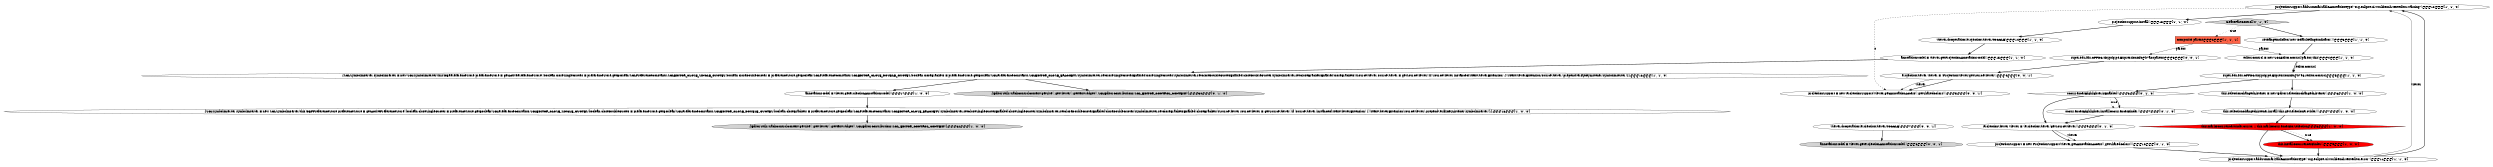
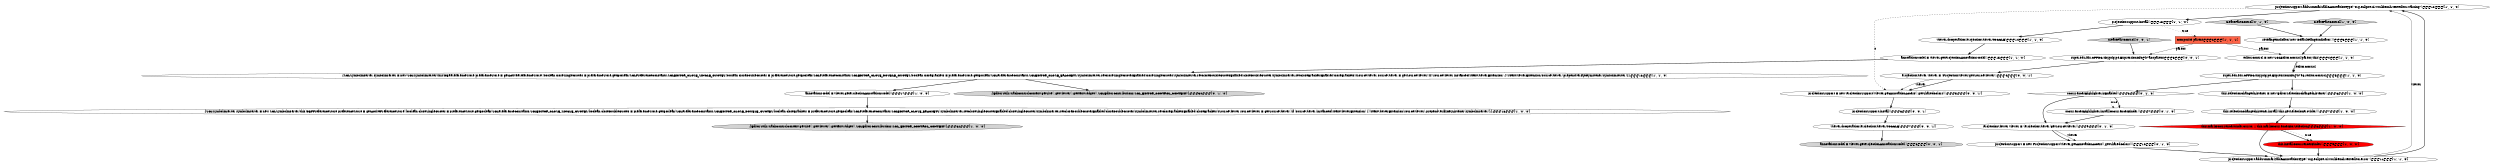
none -> (2335, 22)
(2229, 30) -> (2177, 31)
none -> (2129, 40)
none -> (1889, 112)
